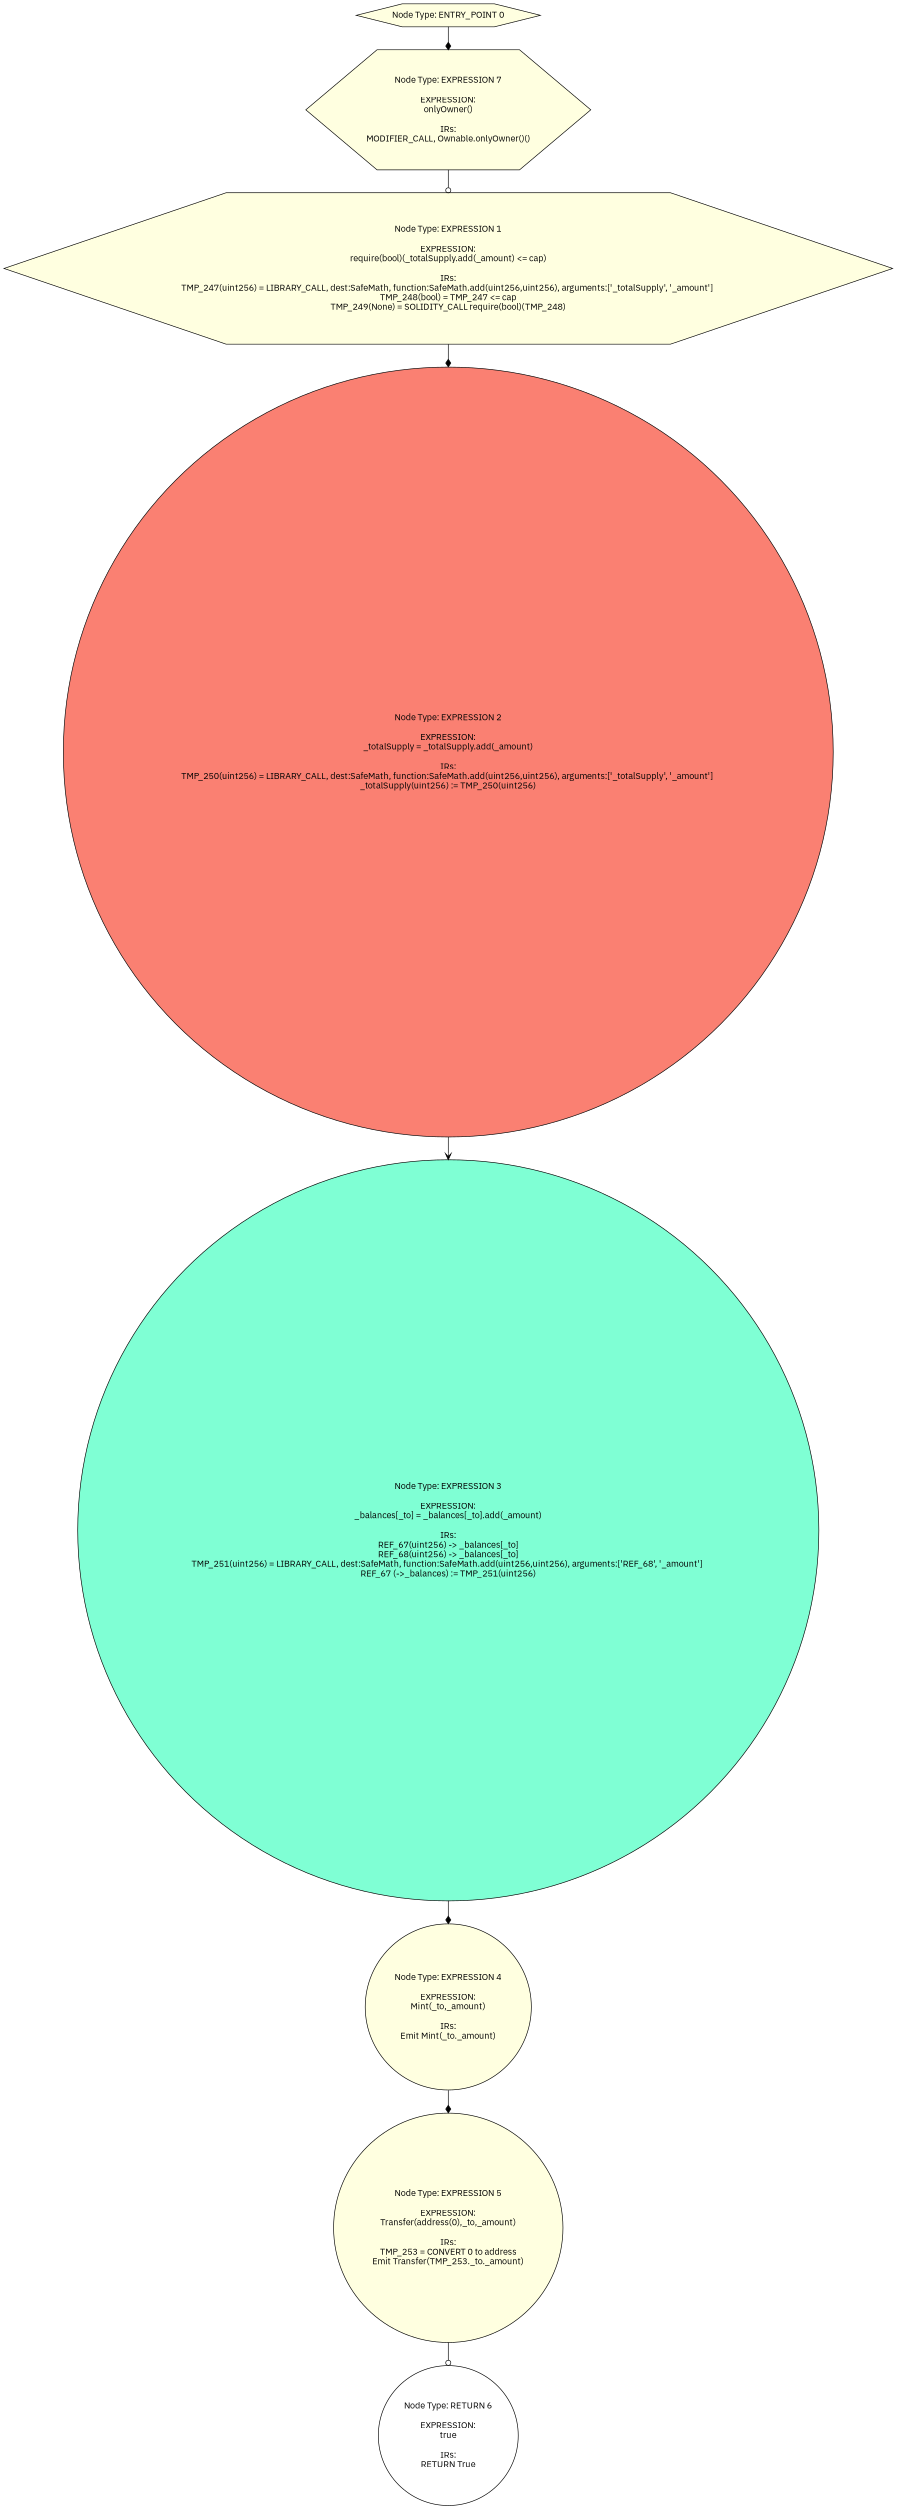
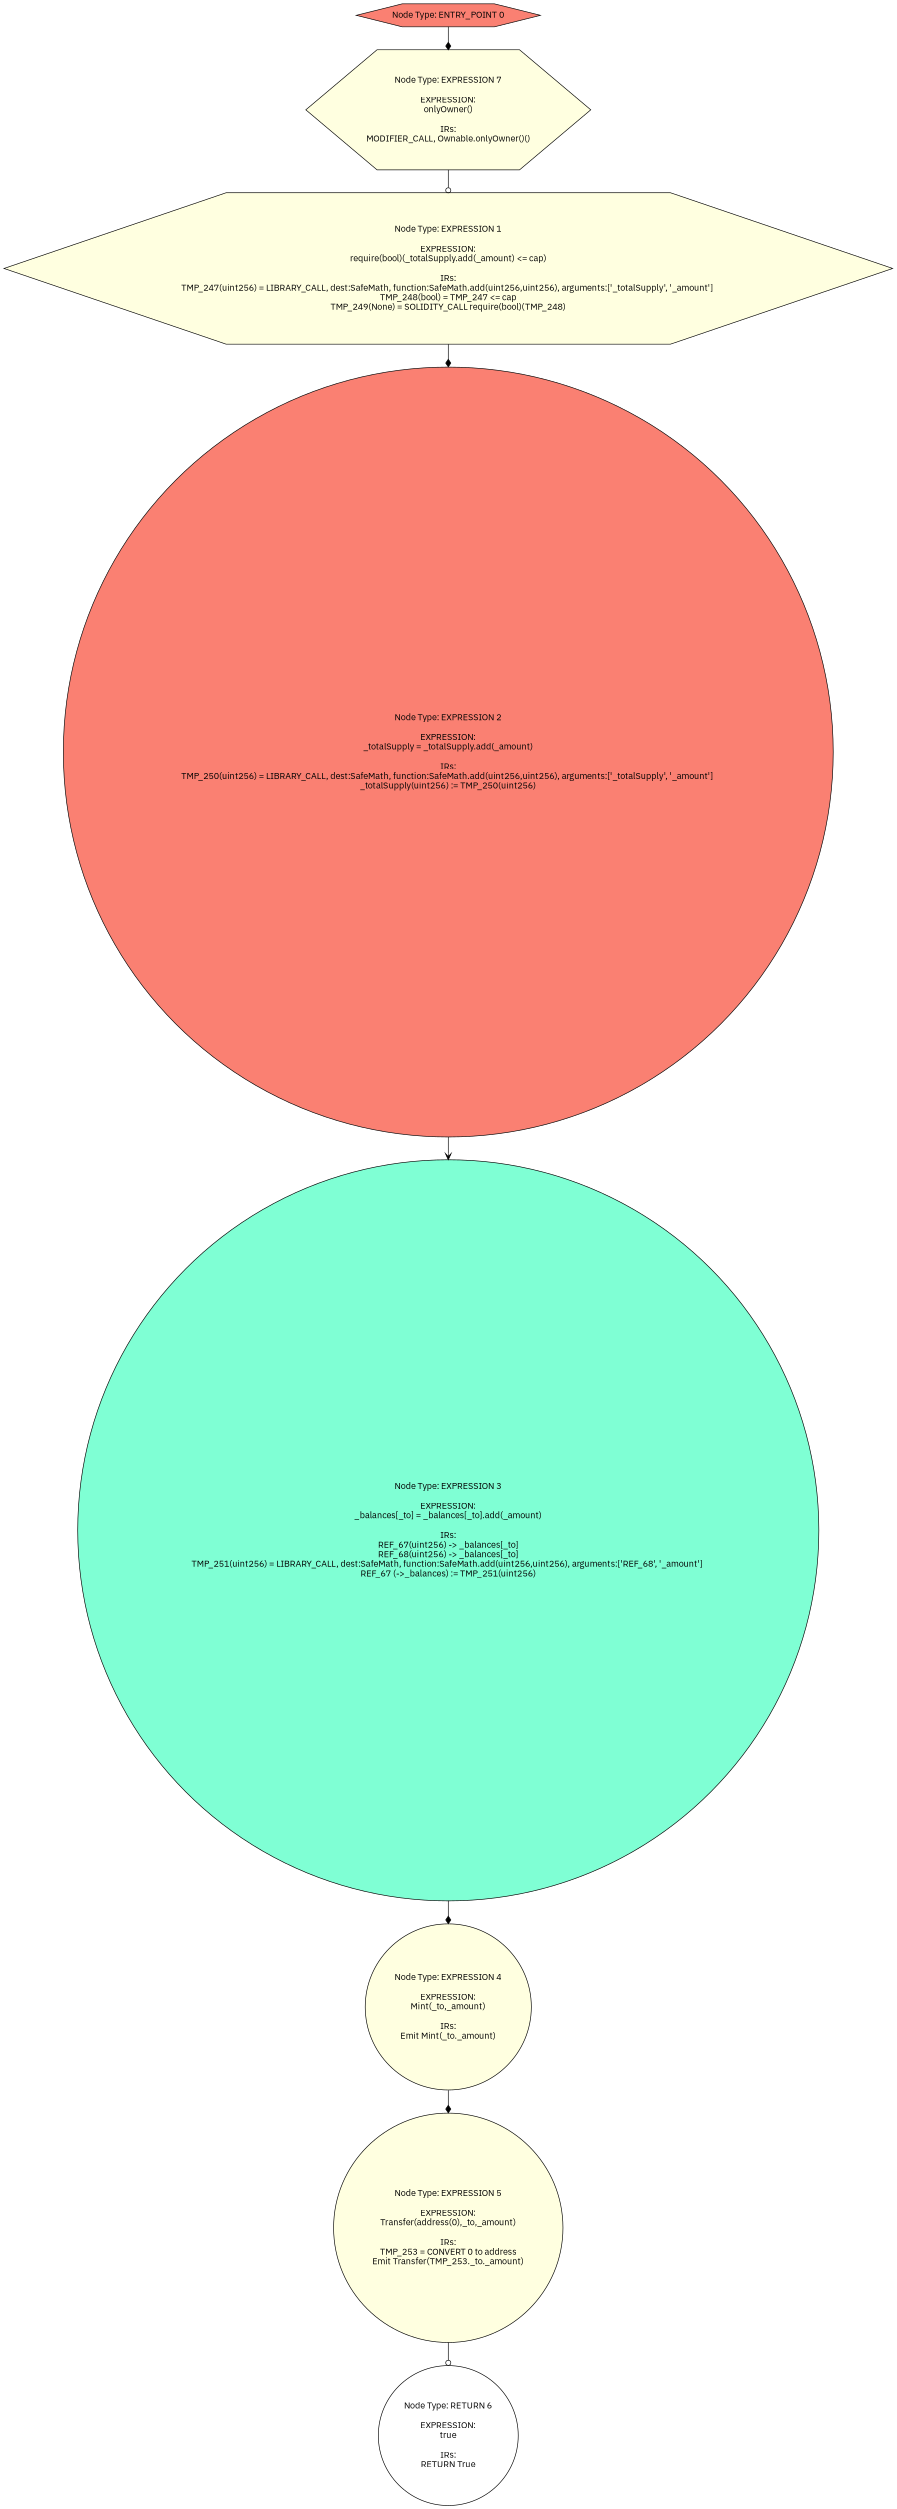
(448, 15) -> (448, 15)
